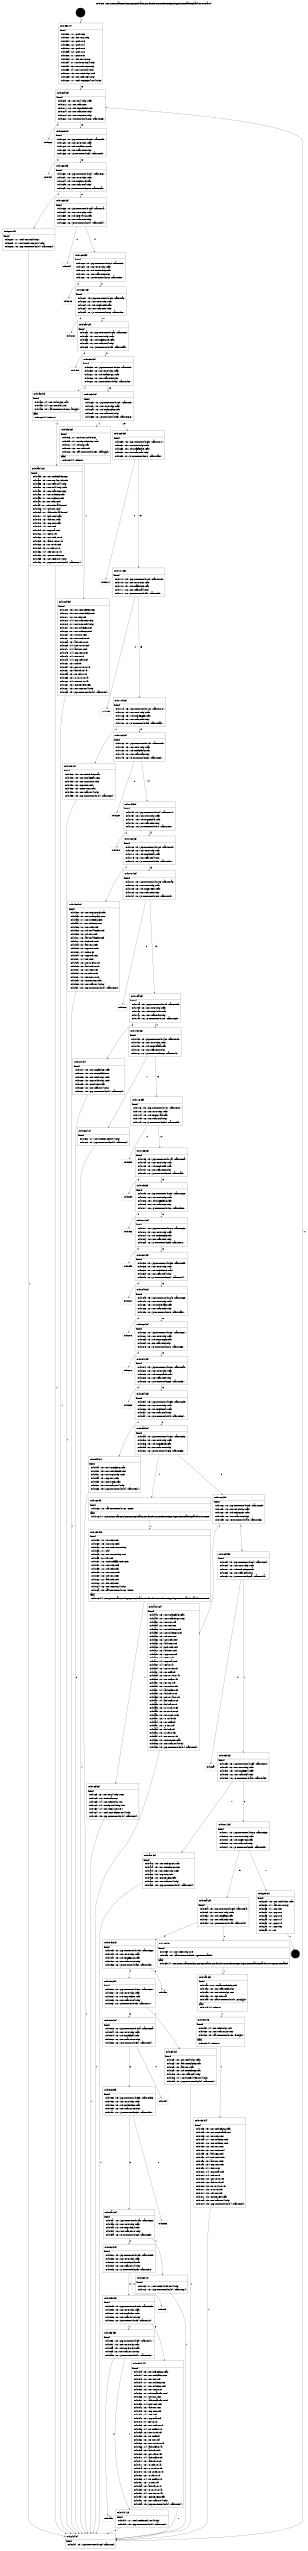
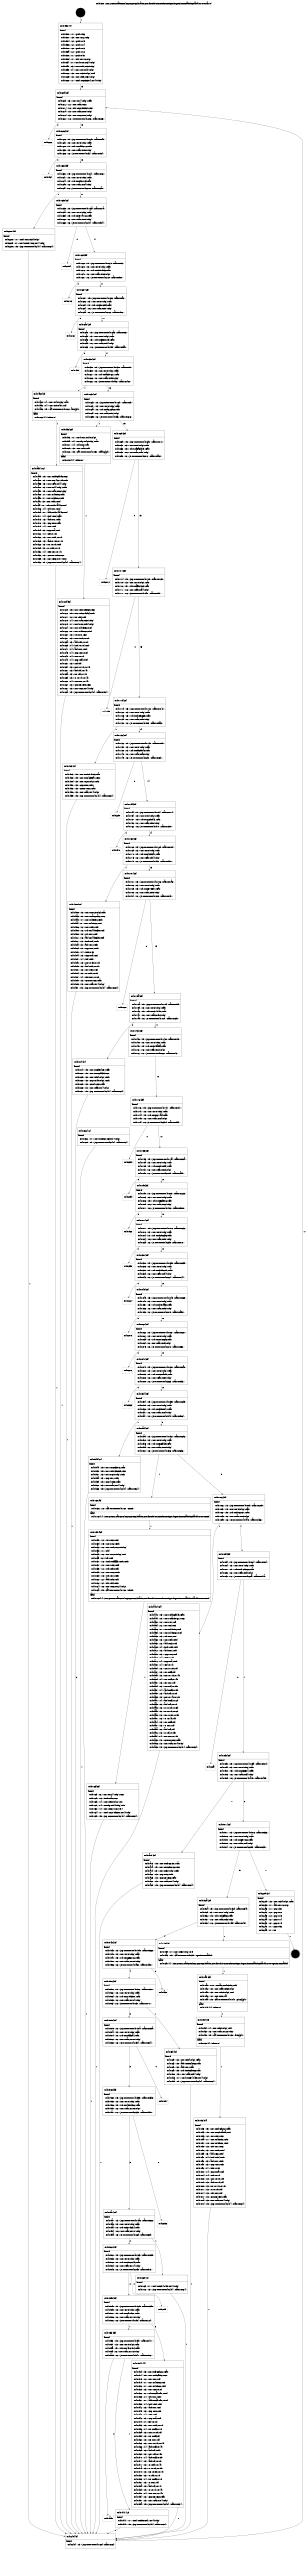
(128, 1092) -> none
